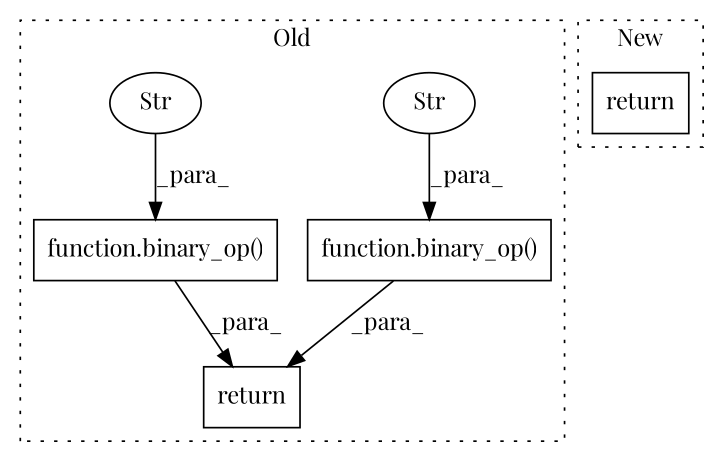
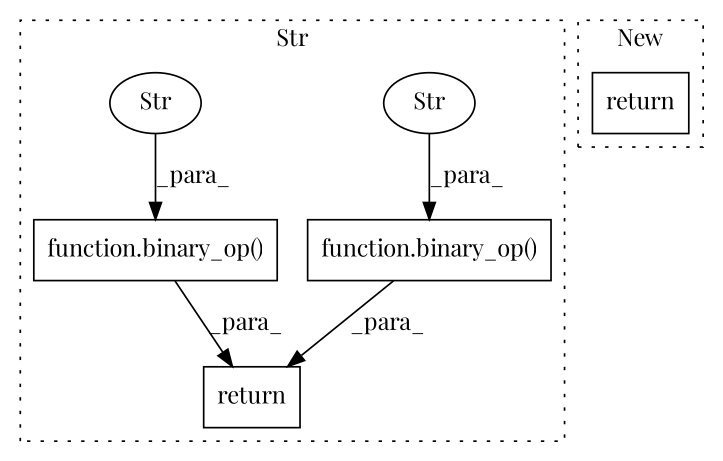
(292, 40) -> (292, 40)
